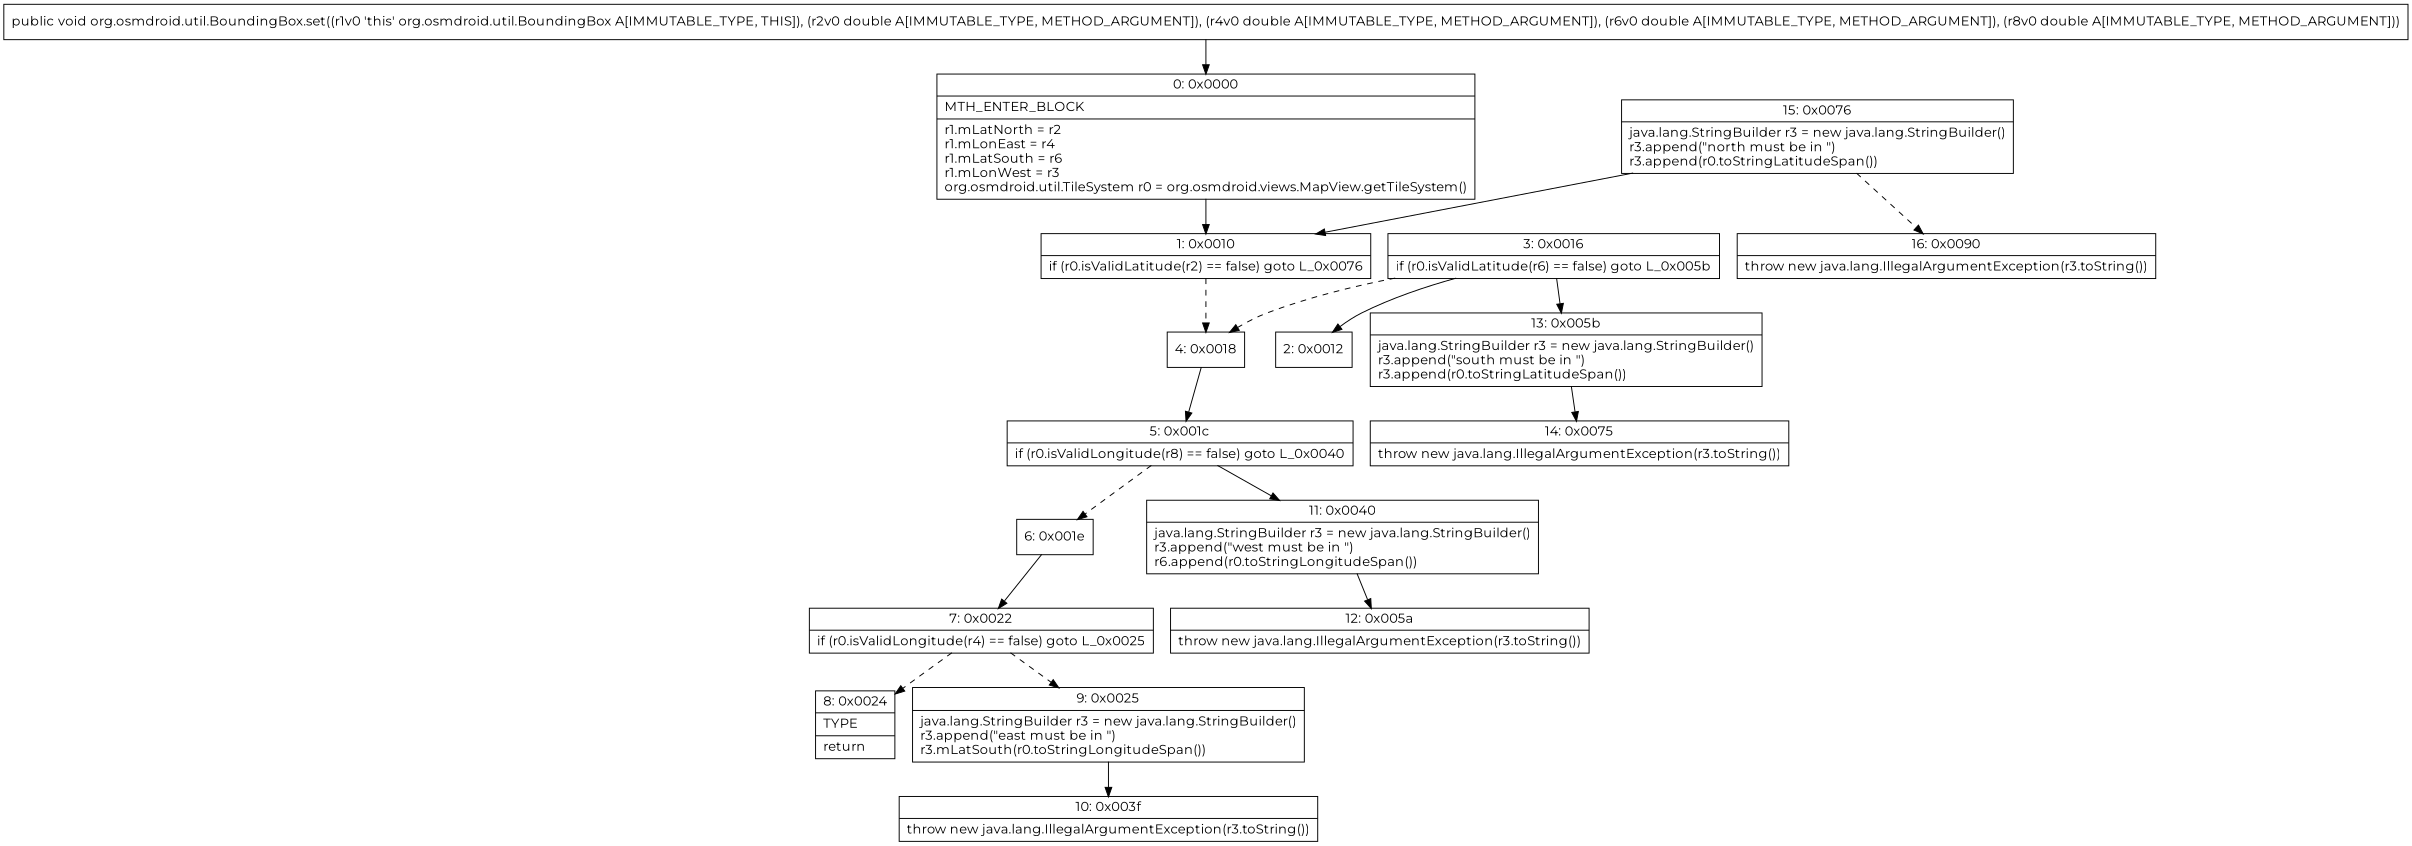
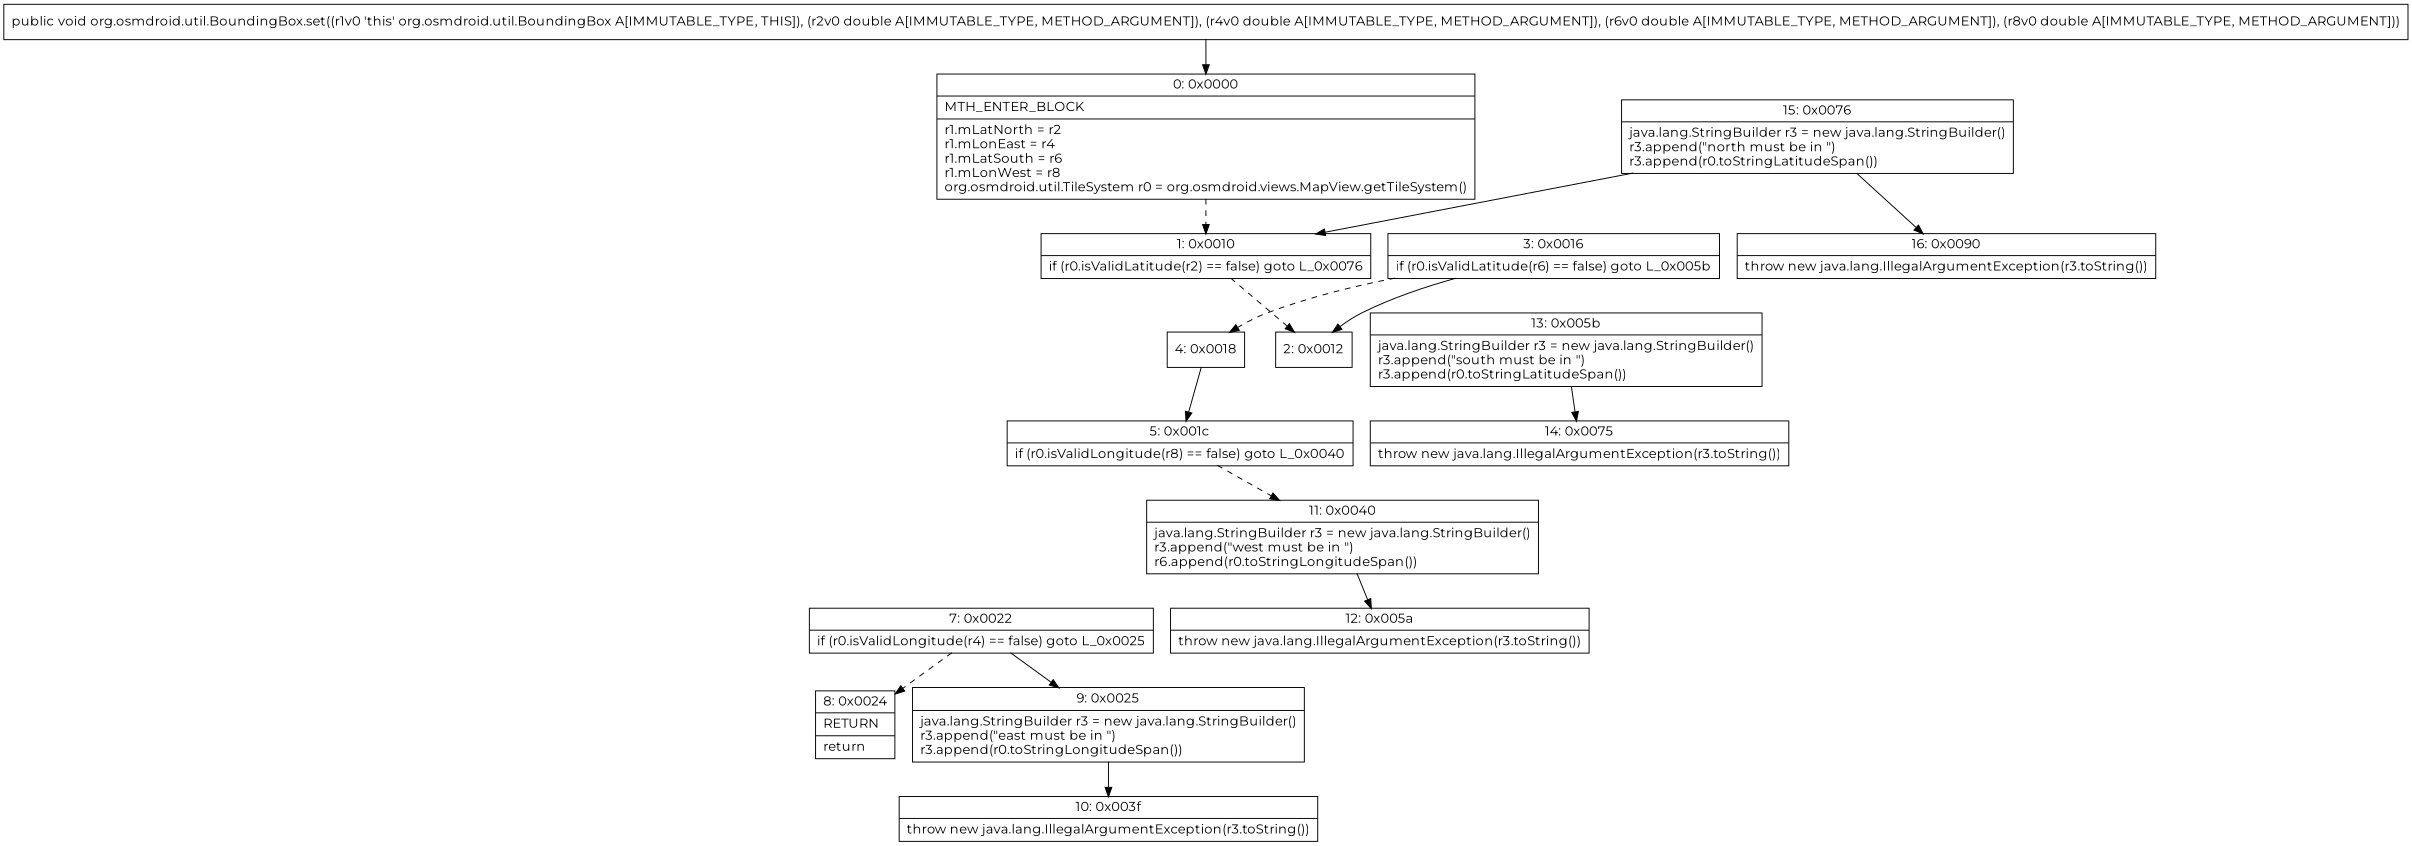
(1002, 173) -> (1003, 173)
(1886, 200) -> (1886, 200)
(1206, 212) -> (1206, 212)
(1558, 291) -> none
(1206, 301) -> (1259, 302)
(1244, 481) -> (1244, 481)
(1055, 537) -> none
(1031, 668) -> (1031, 668)
(841, 724) -> (851, 724)
(1064, 750) -> (1052, 750)
